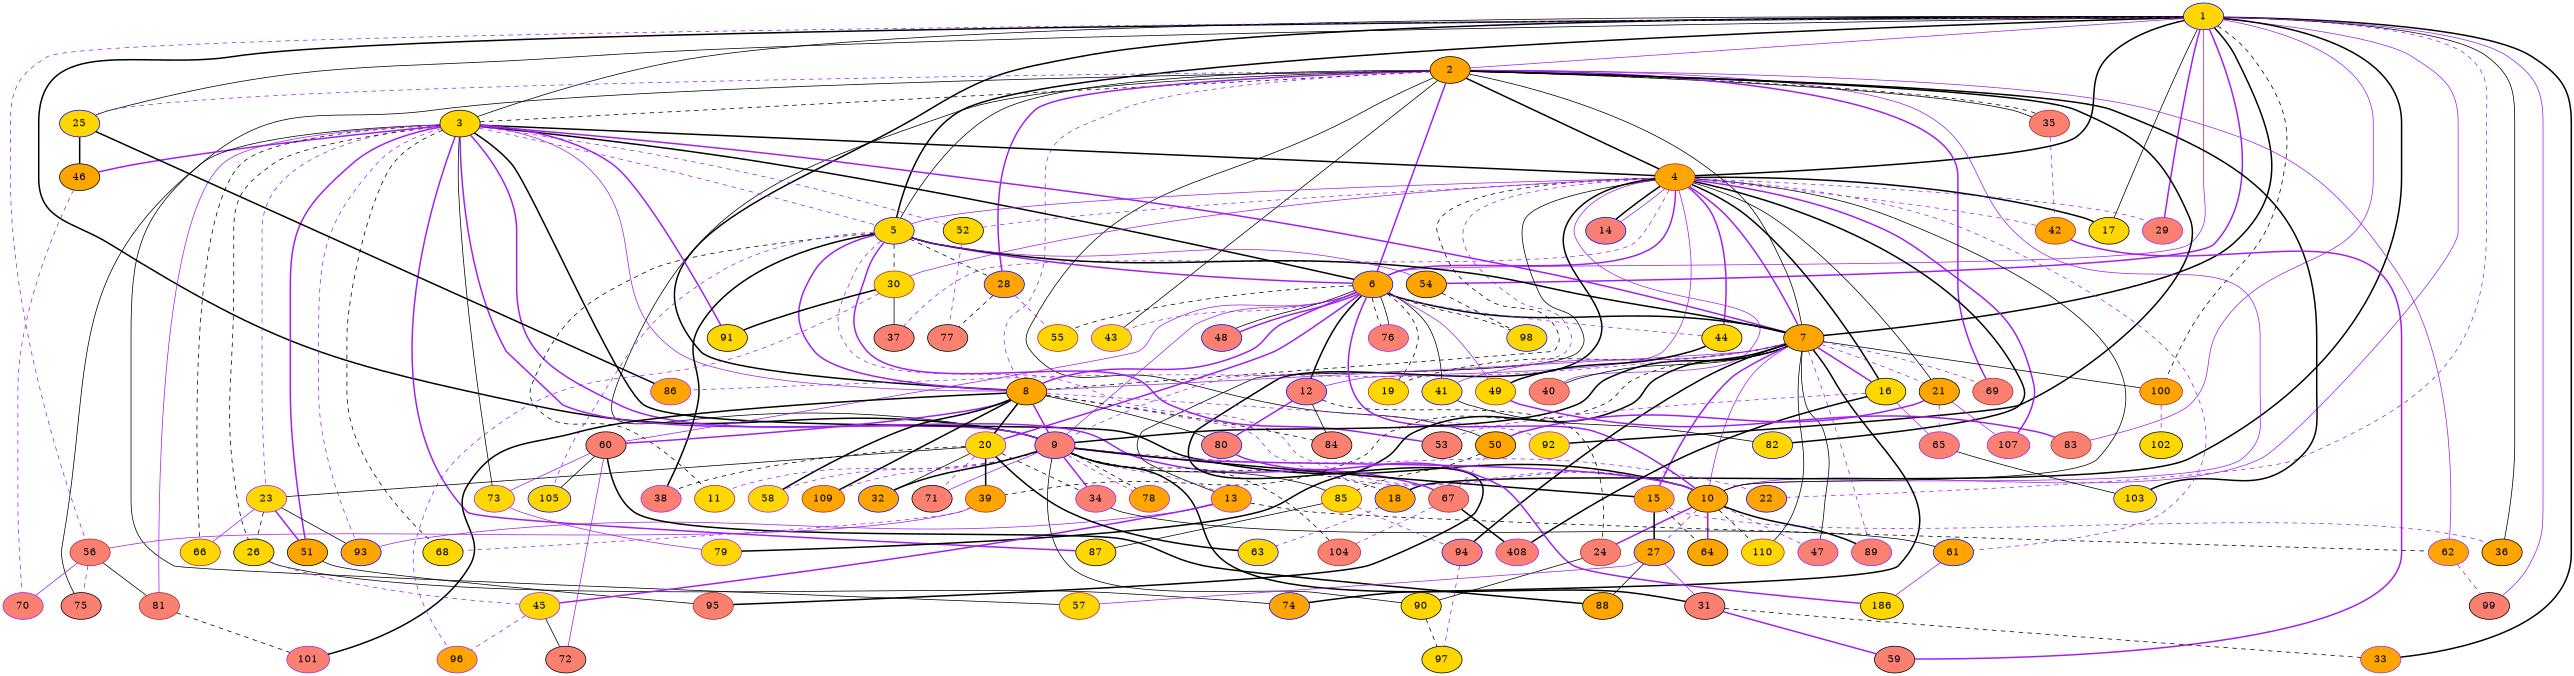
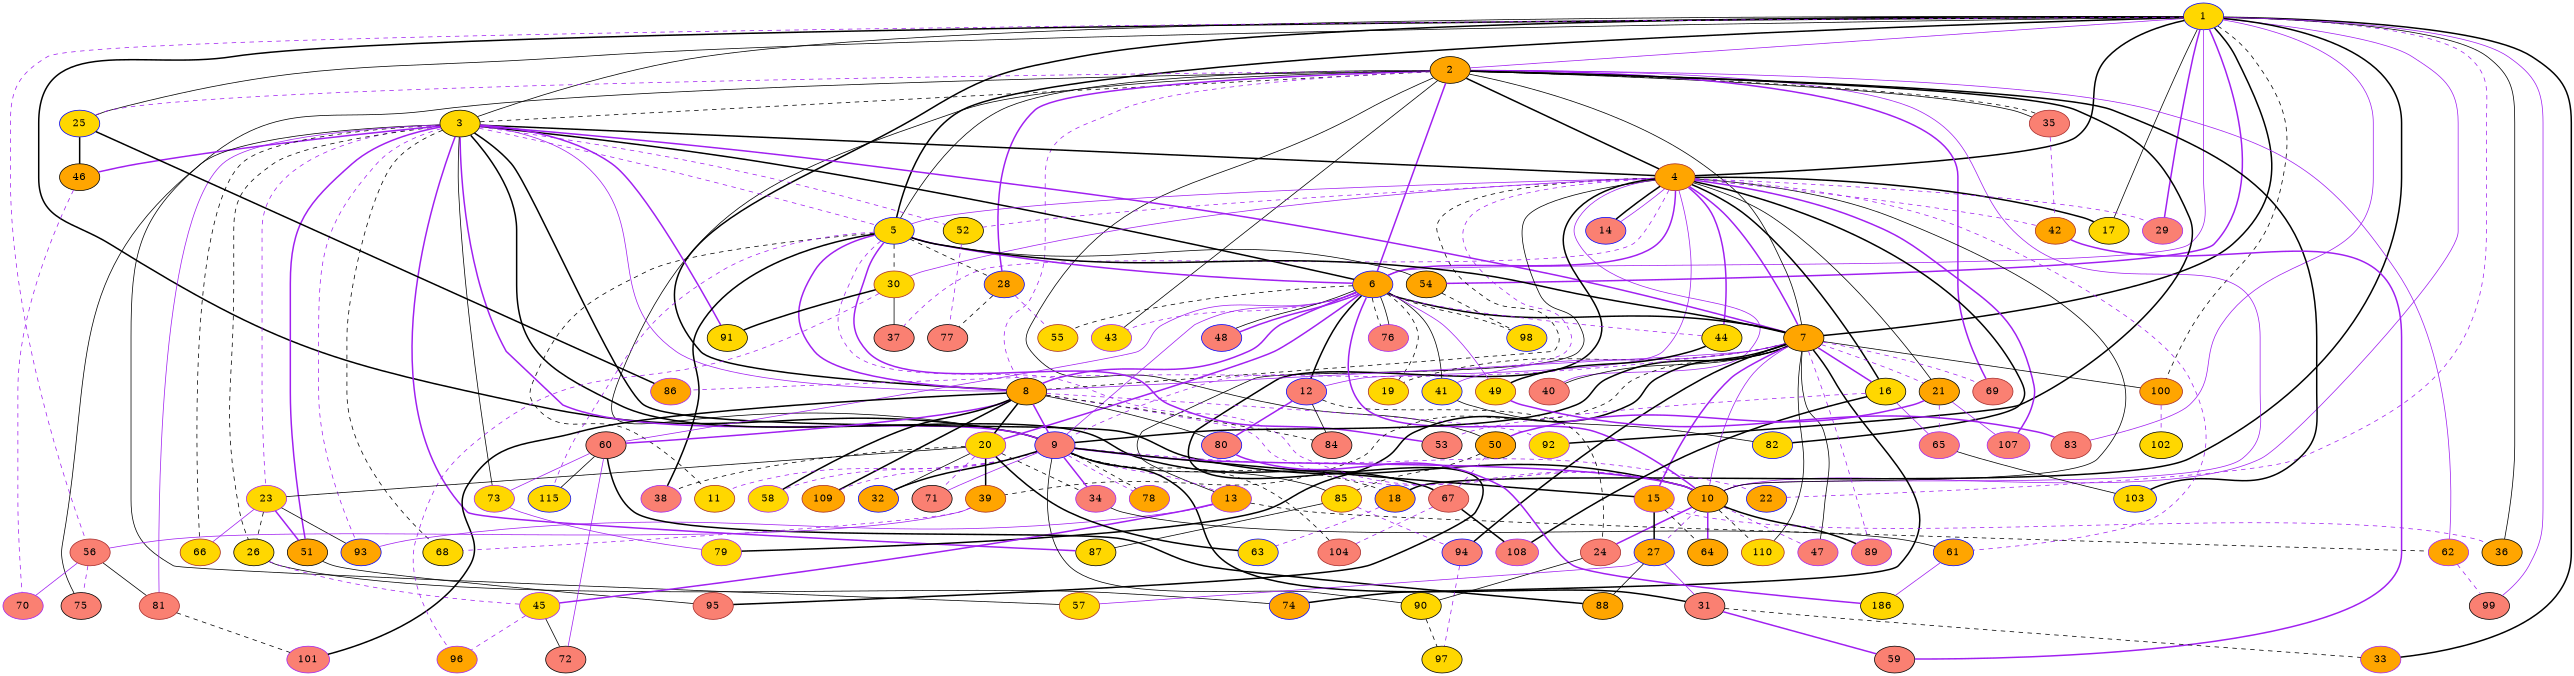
(1162, 252) -> (1162, 252)
(634, 410) -> (634, 410)
(549, 499) -> (549, 499)
(1517, 552) -> (1517, 552)
